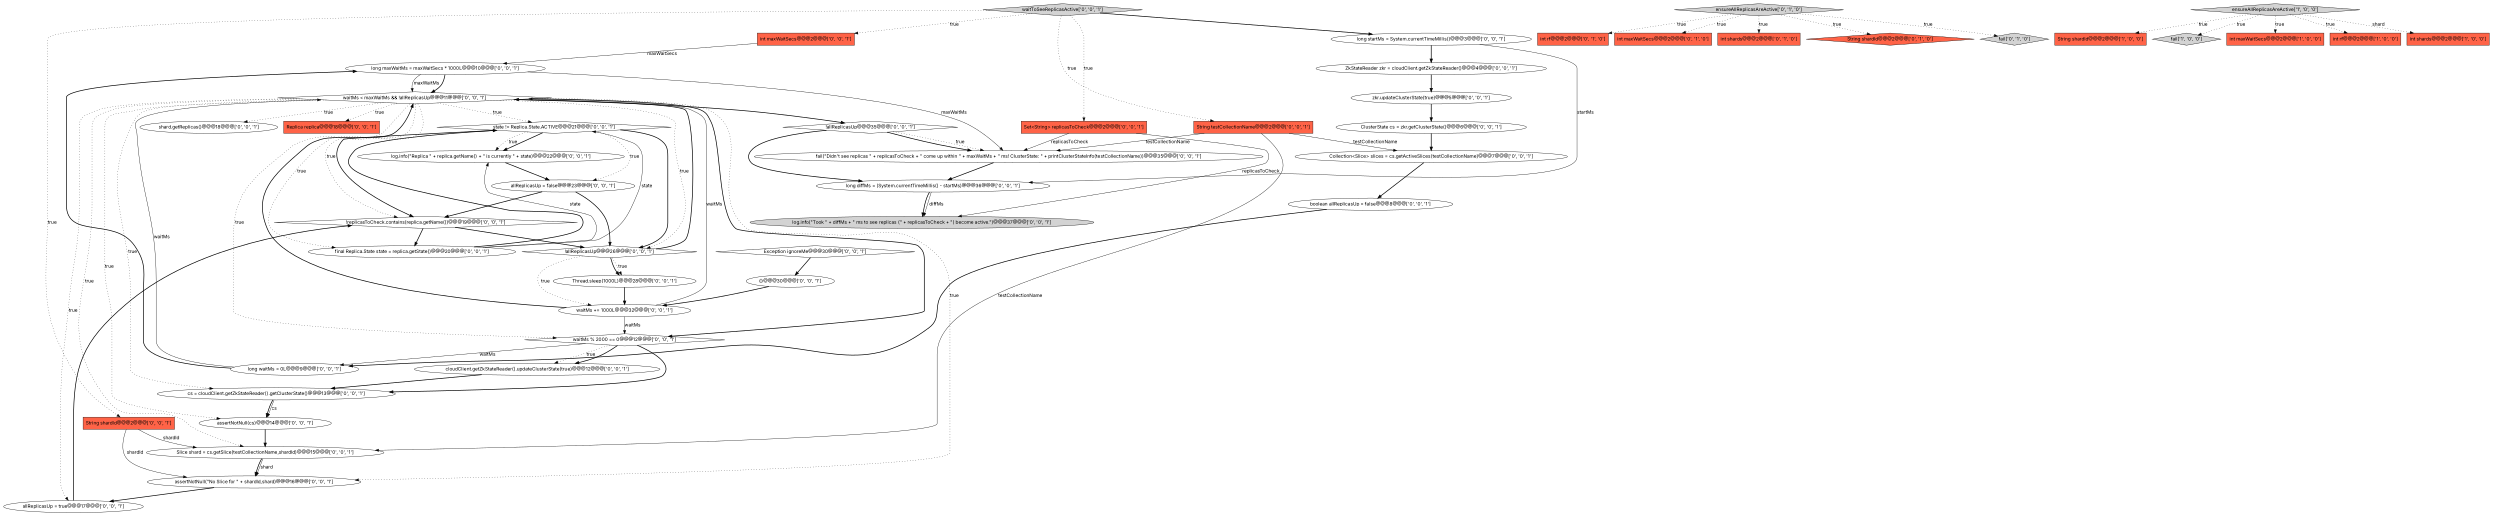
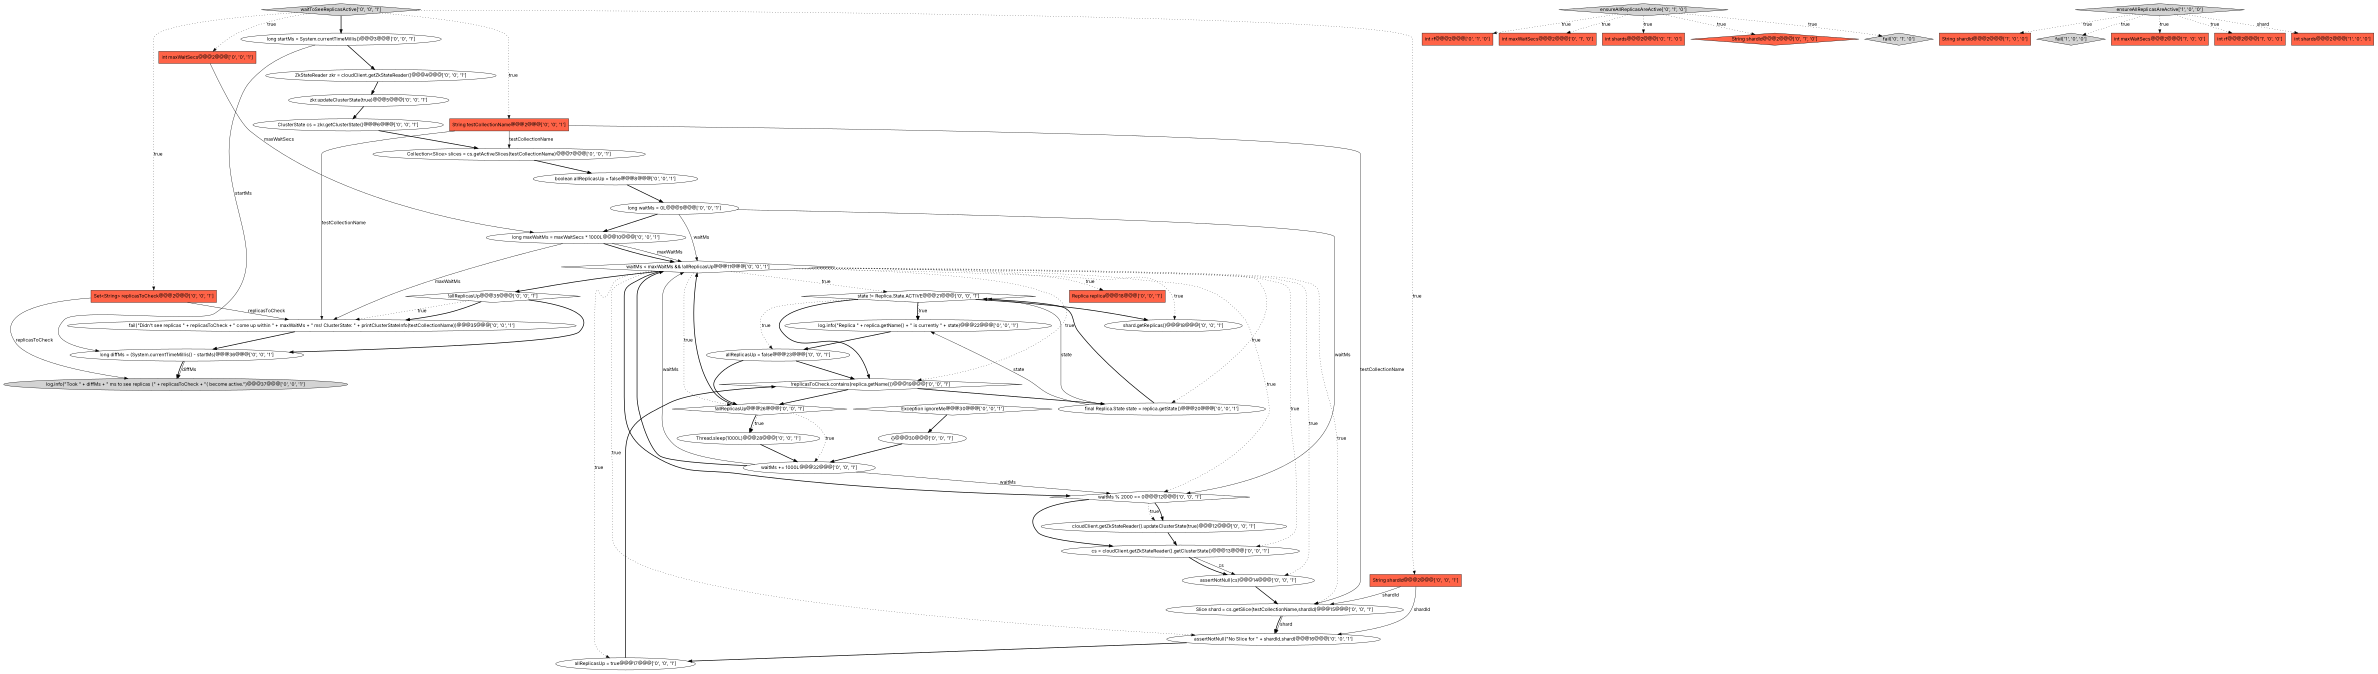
(668, 178) -> (1069, 307)
(465, 354) -> (1210, 224)
